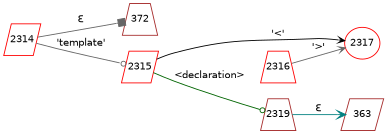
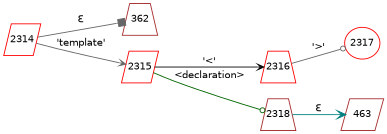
(140, 19) -> (140, 19)
(247, 41) -> (206, 67)
(78, 54) -> (78, 54)
(316, 56) -> (316, 56)
(278, 115) -> (278, 115)
(362, 115) -> (362, 115)
